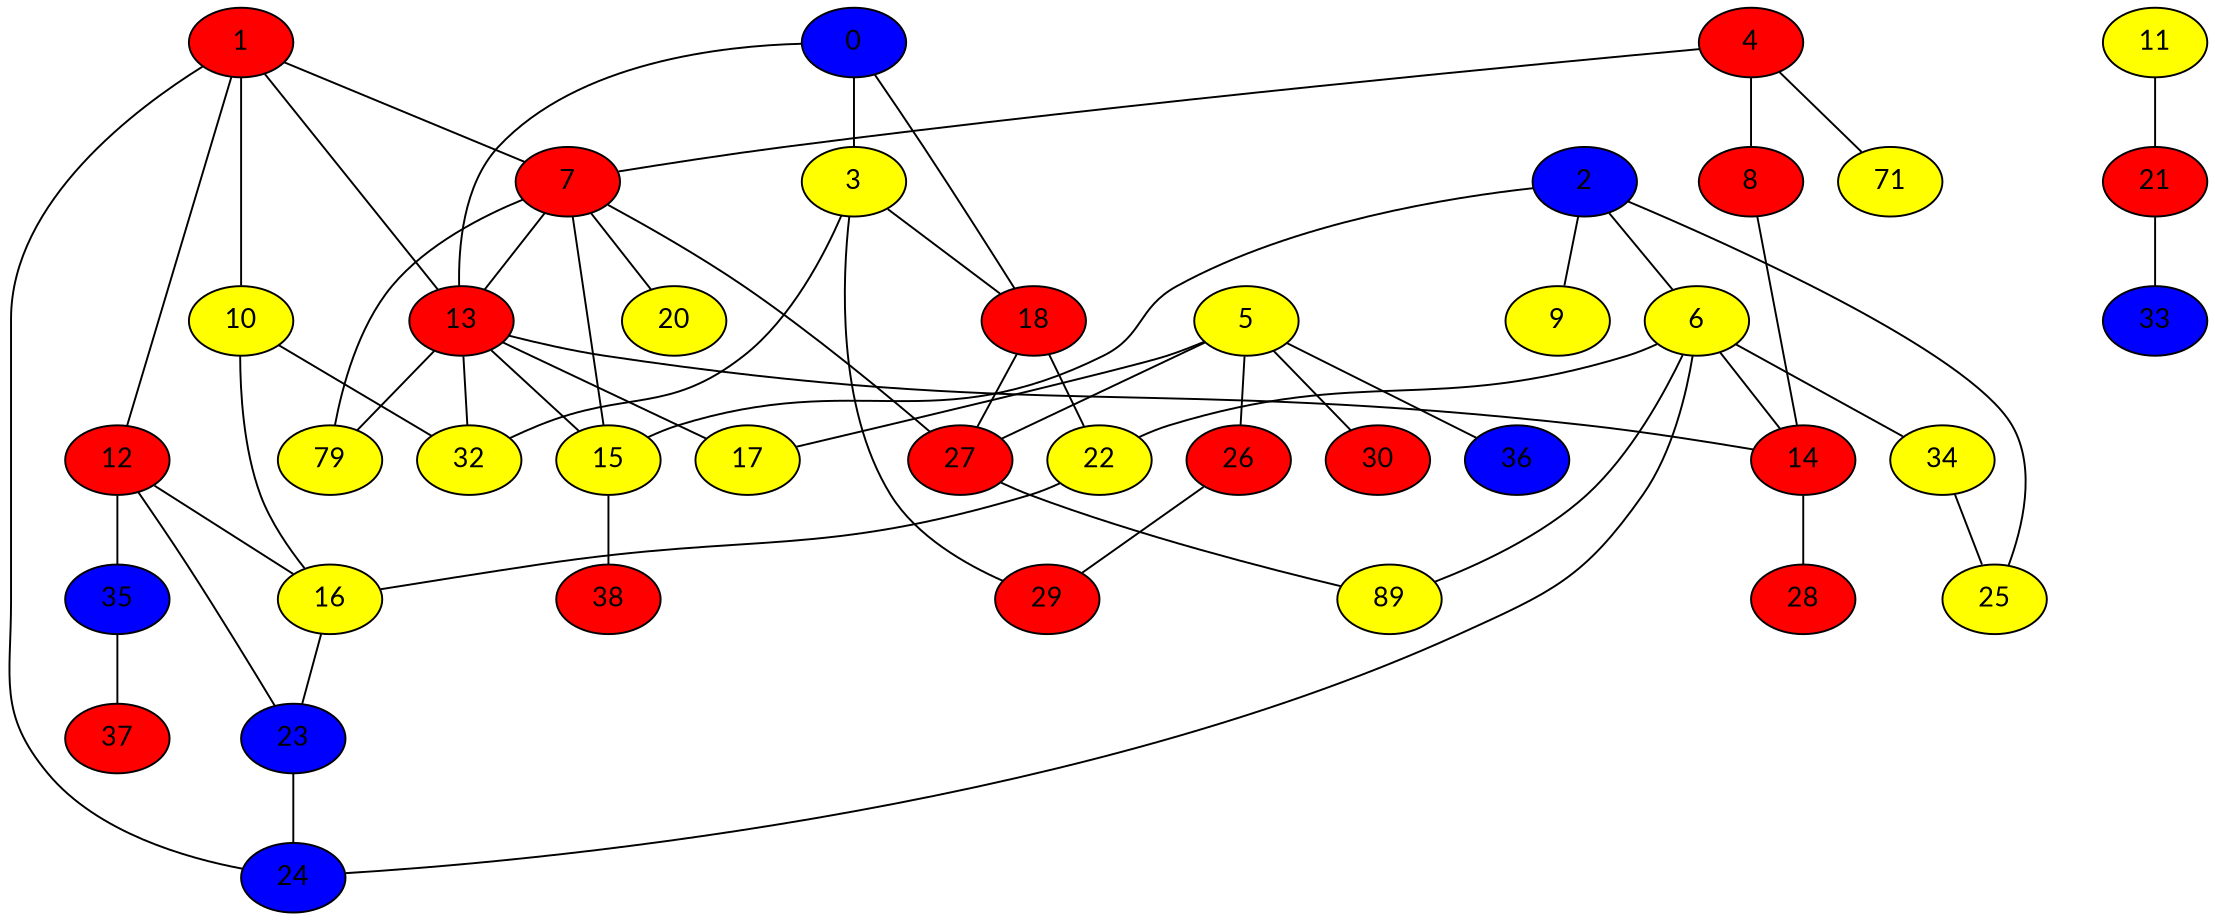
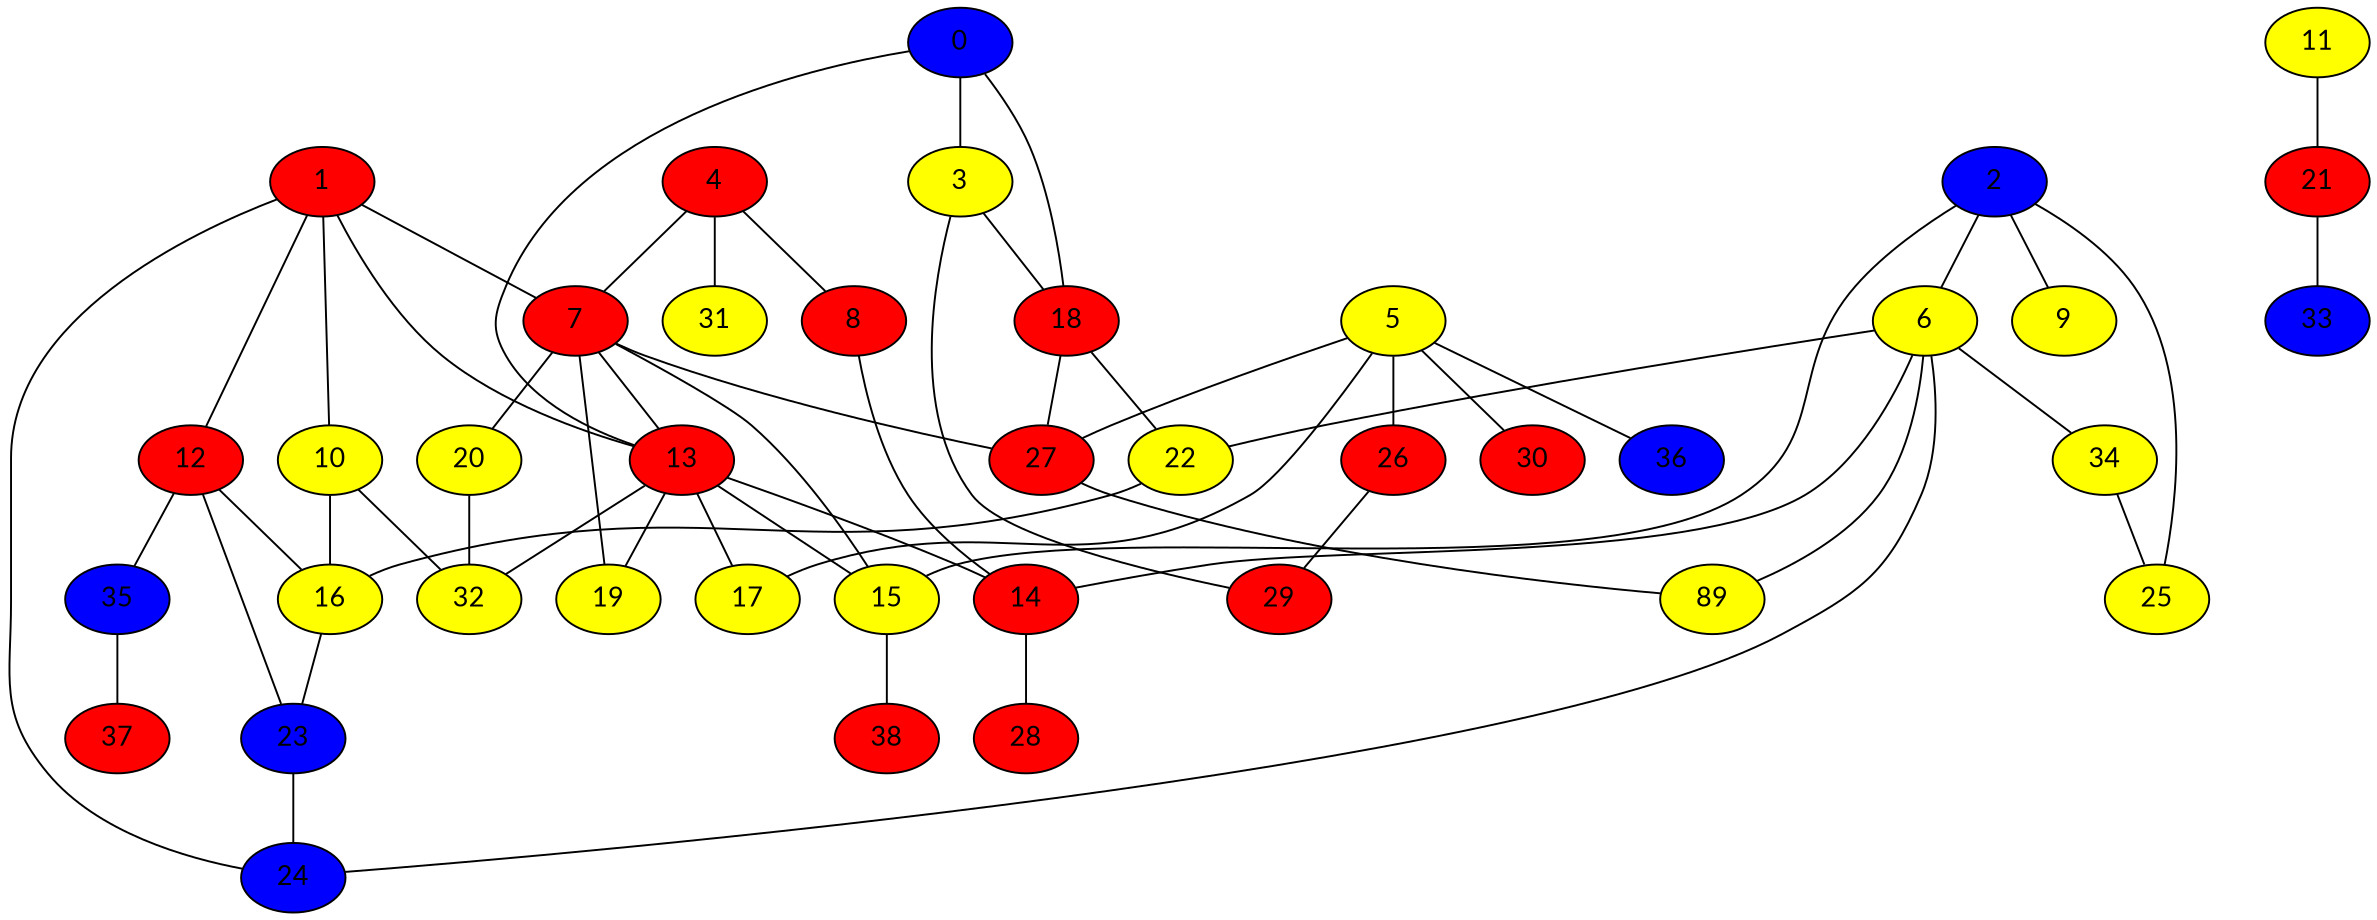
(1890, 182) -> (715, 321)
(702, 382) -> (469, 530)
(330, 460) -> (608, 599)
